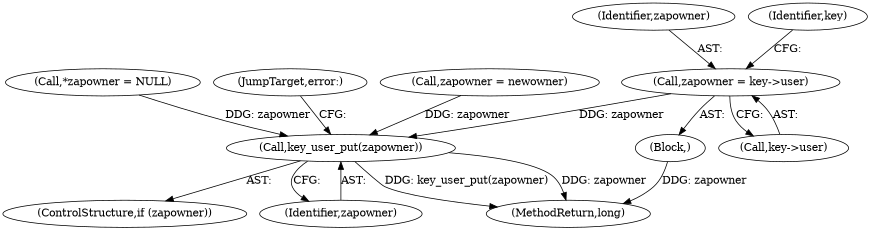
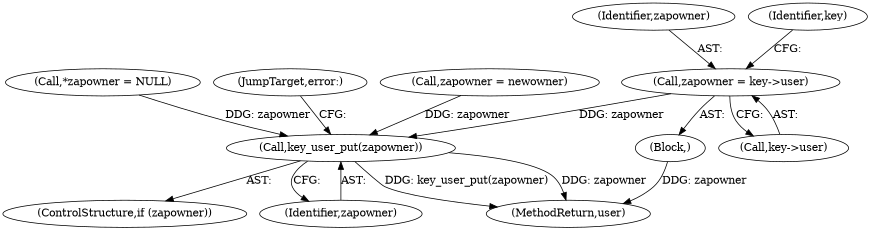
(568, 214) -> (568, 214)
